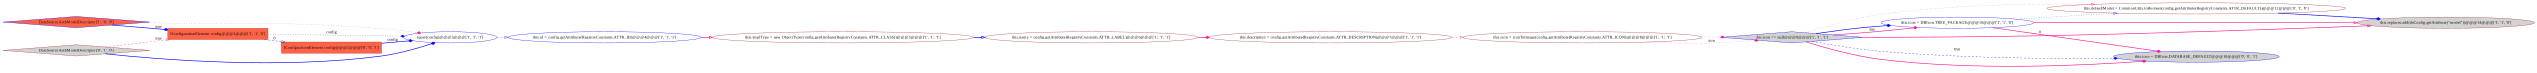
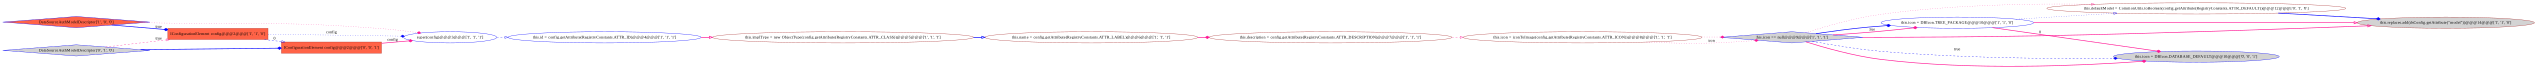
(395, 42) -> (395, 42)
(76, 50) -> (76, 50)
(269, 63) -> (209, 49)
